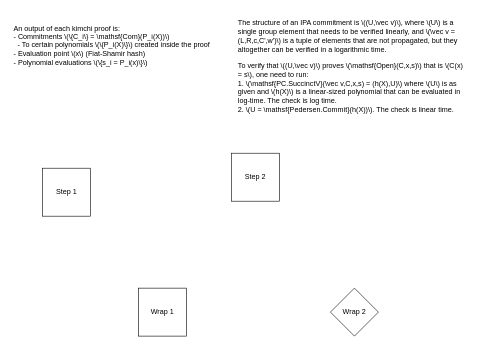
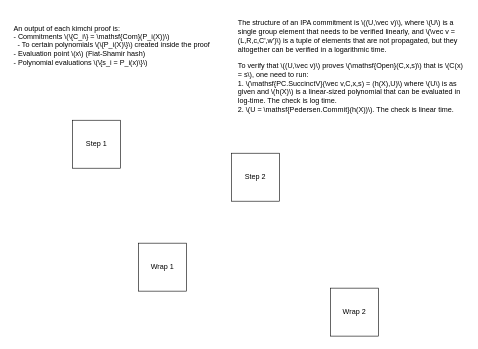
(66, 192) -> (96, 144)
(162, 312) -> (162, 267)
(354, 312) -> (354, 312)
